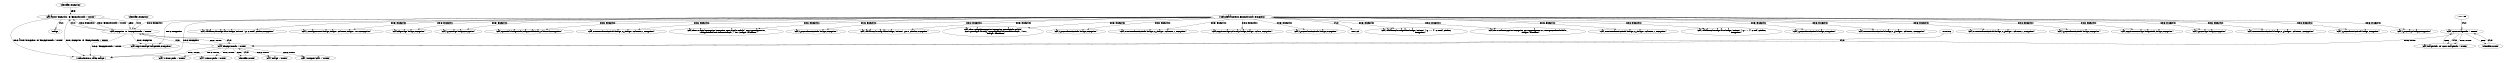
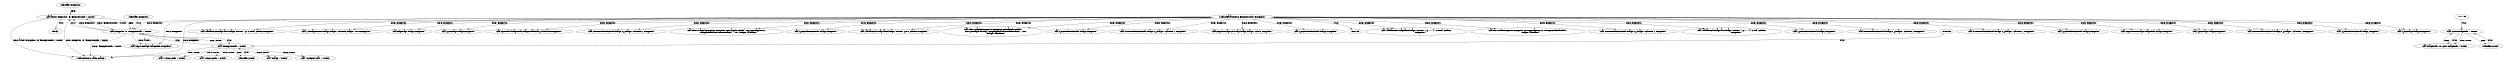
(55, 32) -> (55, 32)
(144, 40) -> (144, 40)
(1409, 43) -> none
